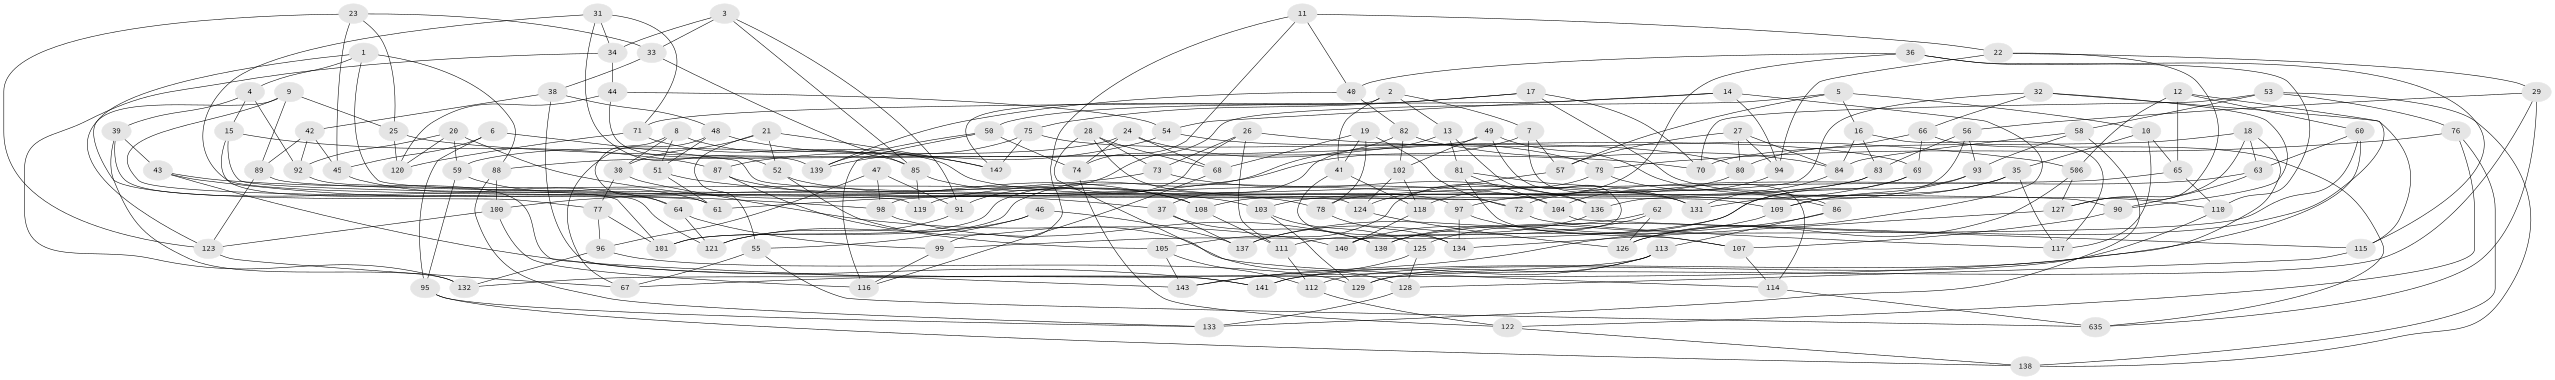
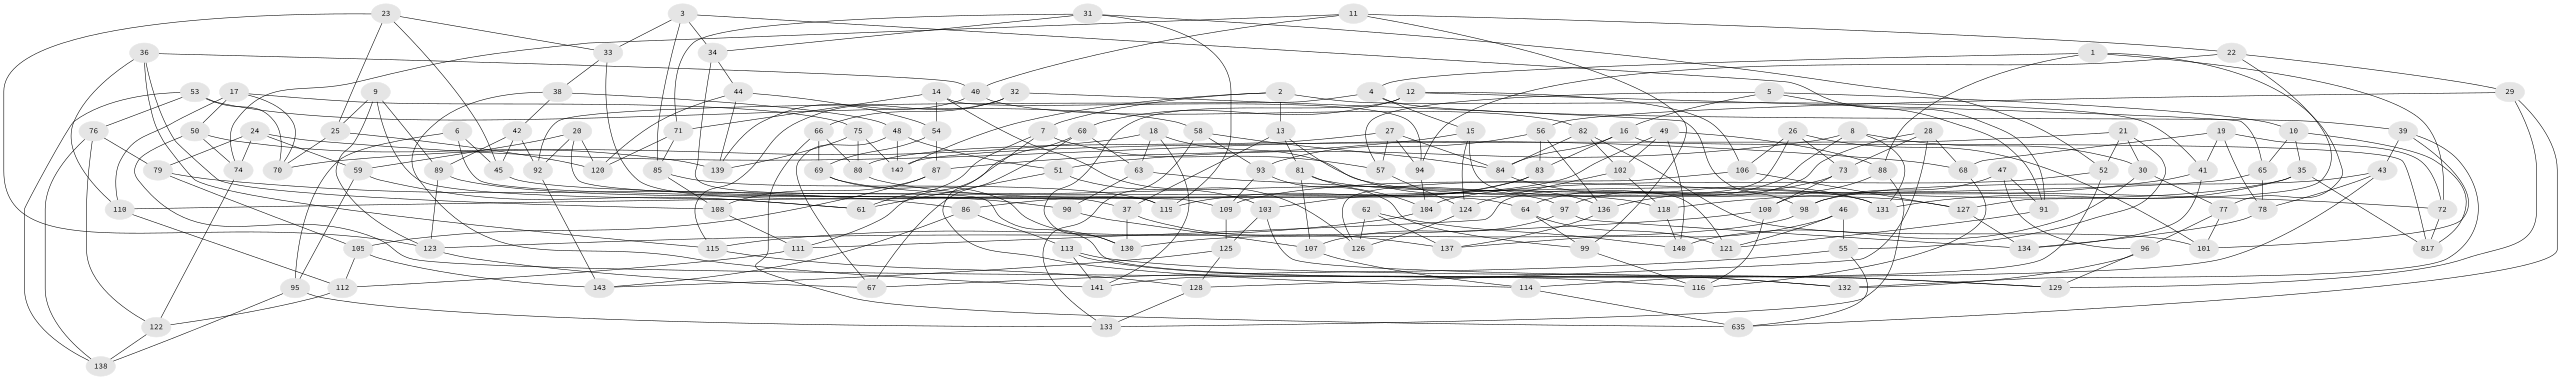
(782, 115) -> (833, 199)
(2267, 121) -> none
(2077, 170) -> (1742, 170)
(2058, 249) -> (2428, 249)
